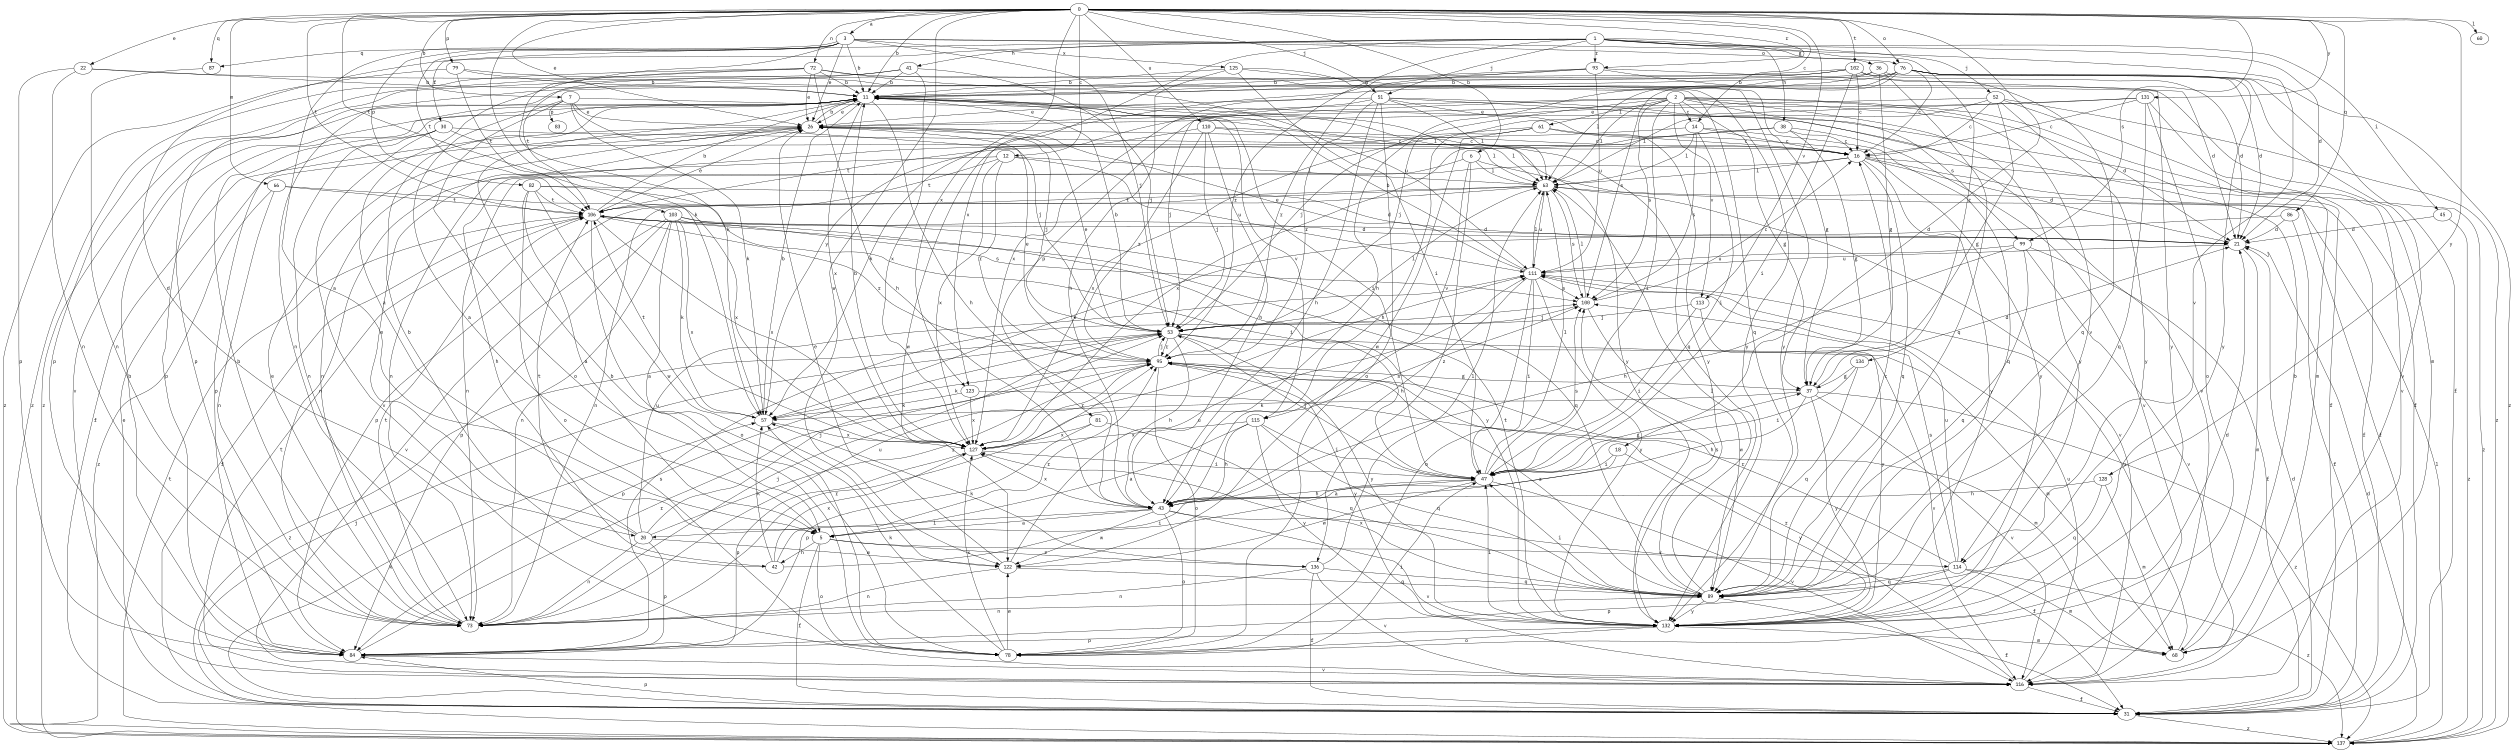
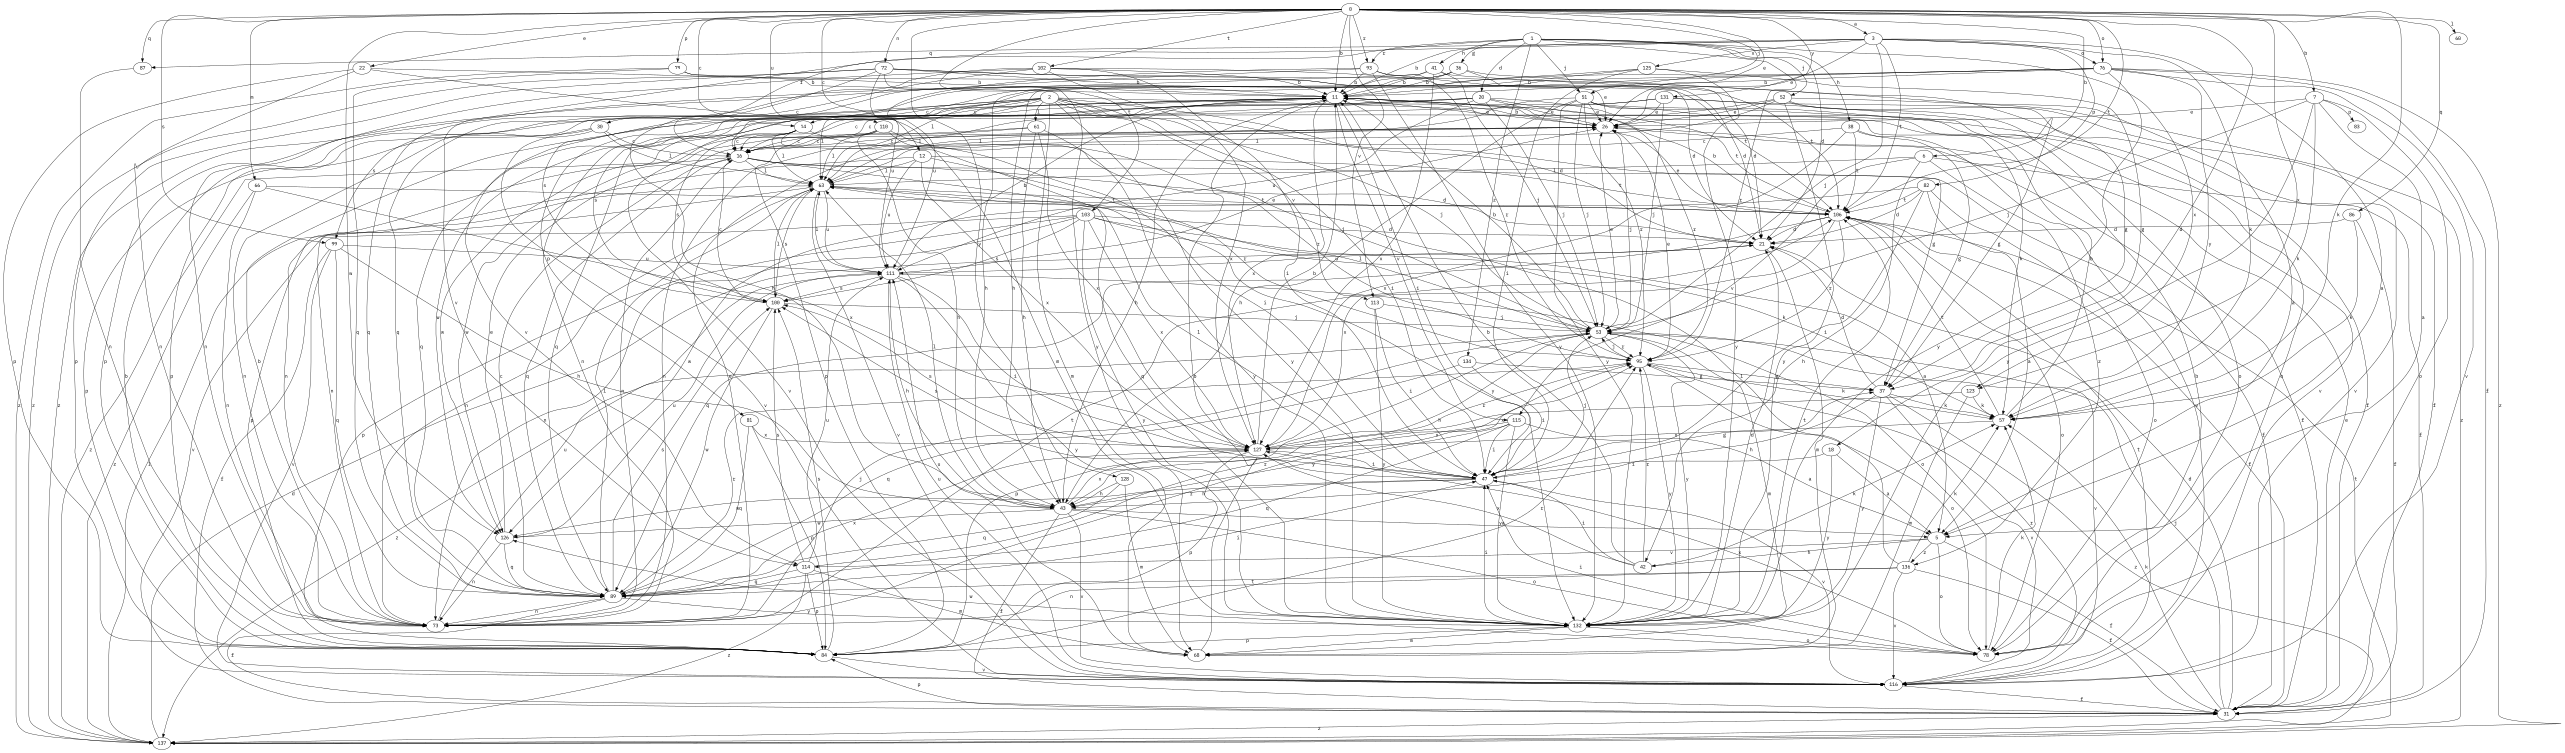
(2442, 215) -> none
(2010, 312) -> (1152, 393)
(1226, 465) -> (1314, 465)
(941, 521) -> (934, 366)
(1008, 567) -> (505, 538)
(1526, 582) -> (1253, 582)
